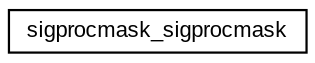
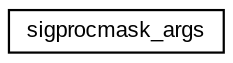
(158, 31) -> (116, 31)
